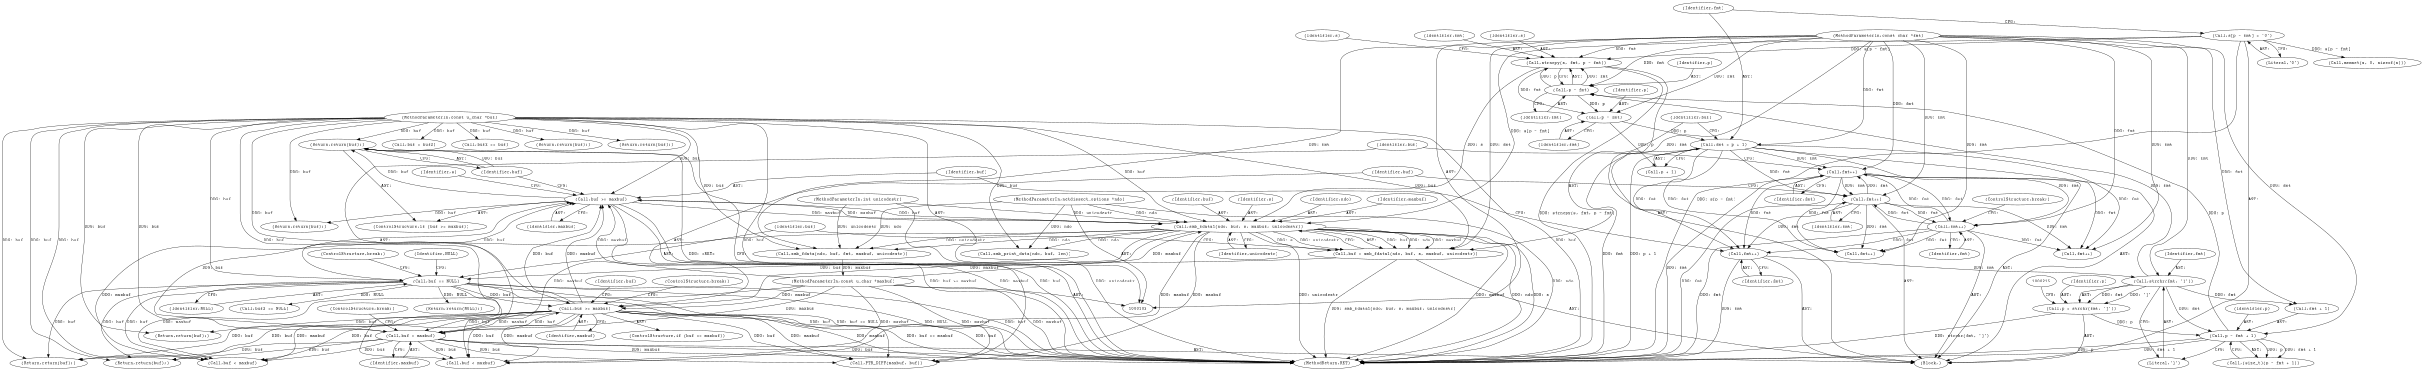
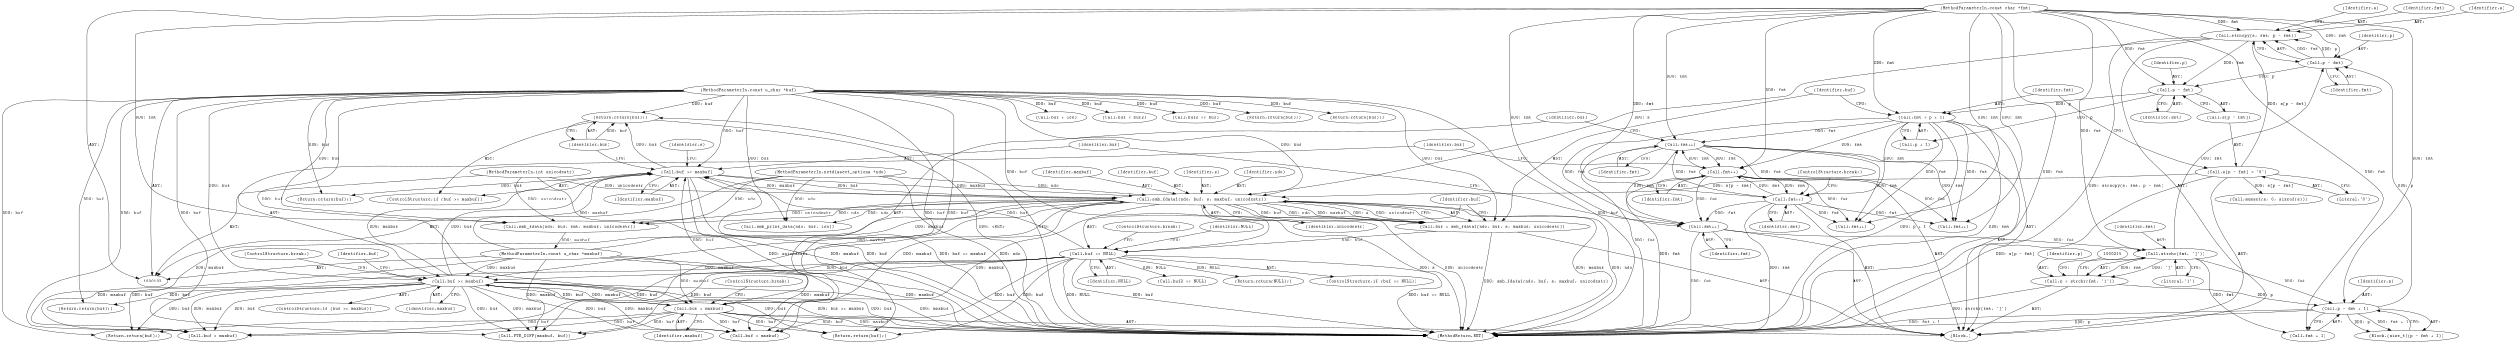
(1548, 45) -> (1869, 270)
none -> (1057, 117)
none -> (2229, 117)
none -> (301, 188)
none -> (2105, 260)
none -> (1372, 281)
(2206, 352) -> (2315, 318)
(2263, 363) -> (2407, 336)
